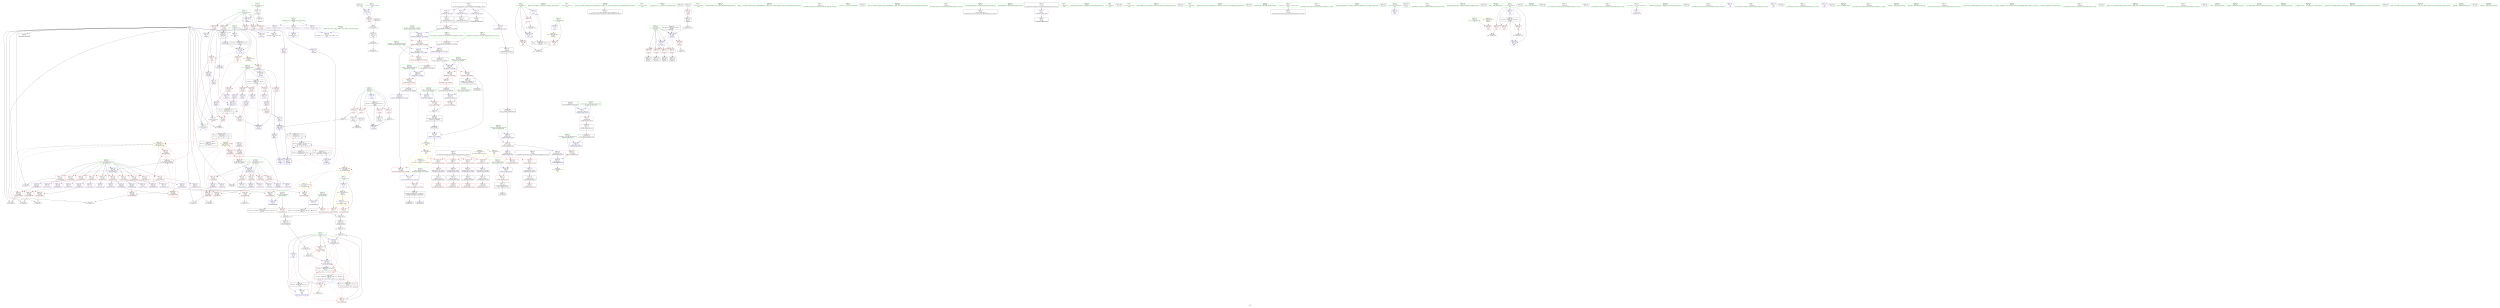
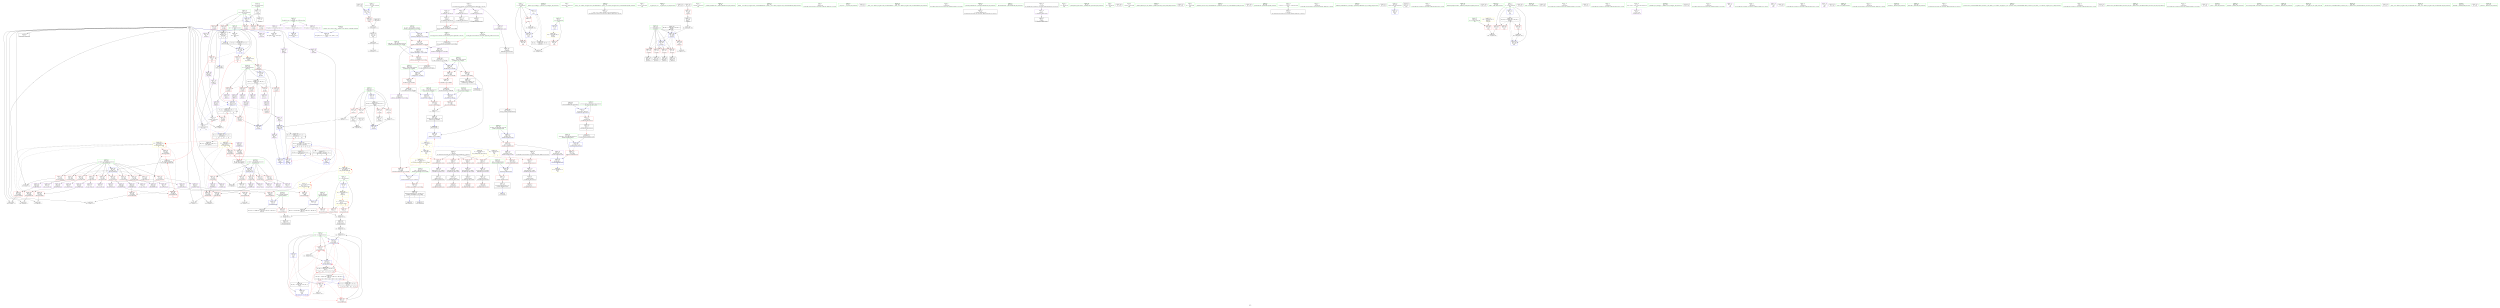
(306, 248) -> none
